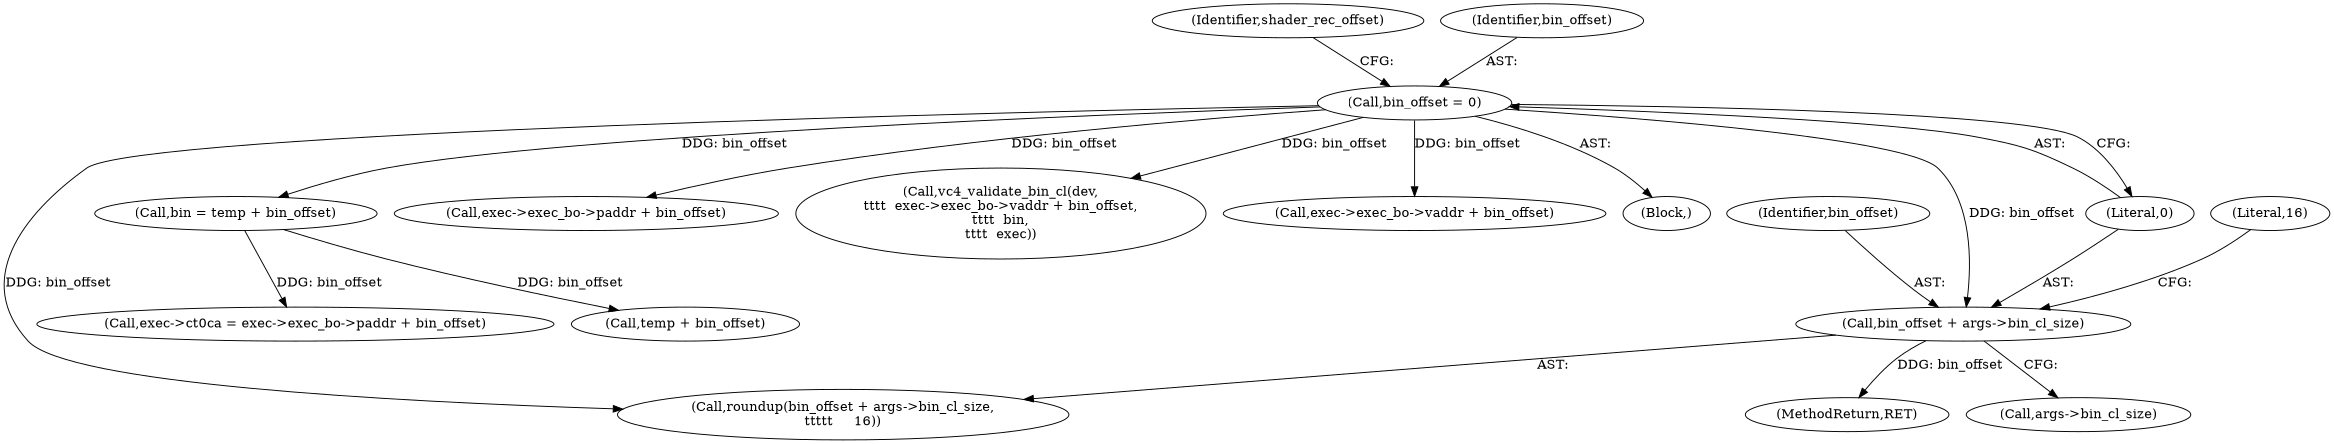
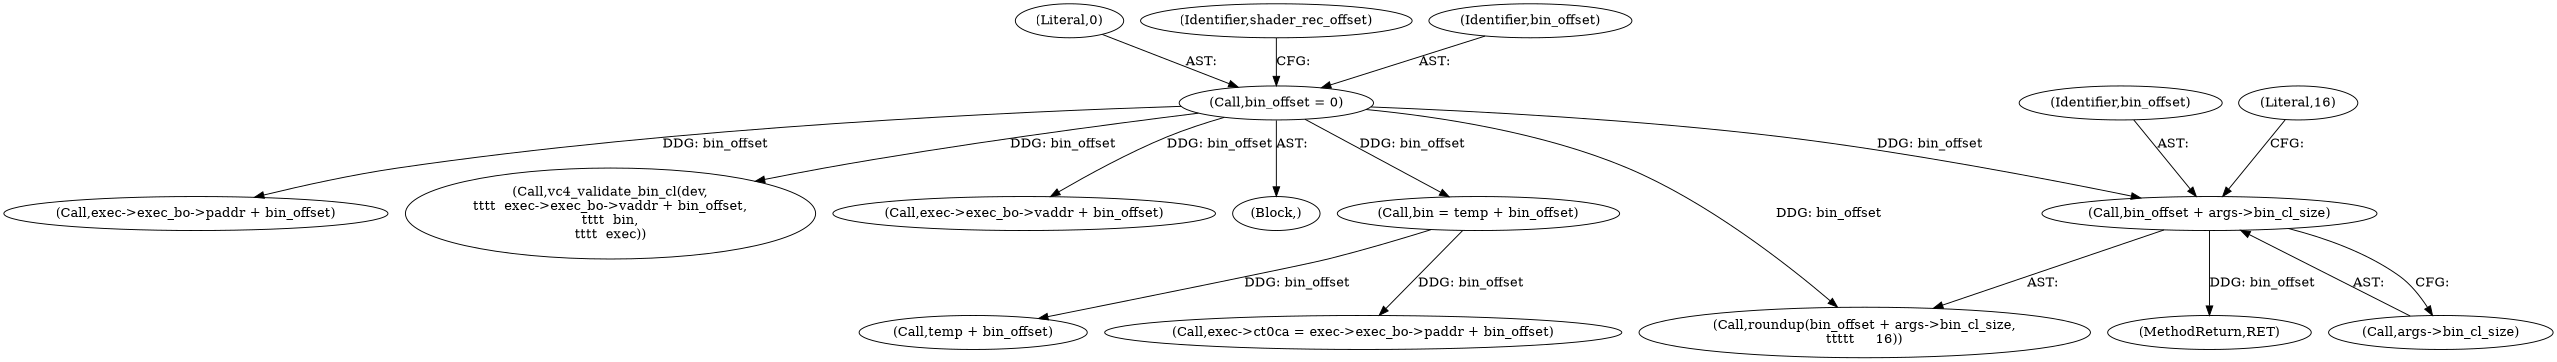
(1831, 112) -> none
(2060, 267) -> (2330, 275)
